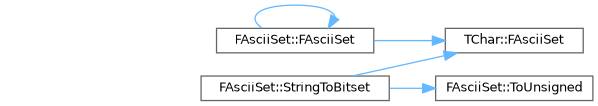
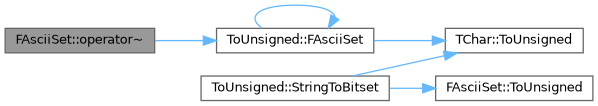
none -> (80, 41)
(295, 41) -> (295, 41)
(514, 41) -> (514, 41)
(295, 88) -> (295, 88)
